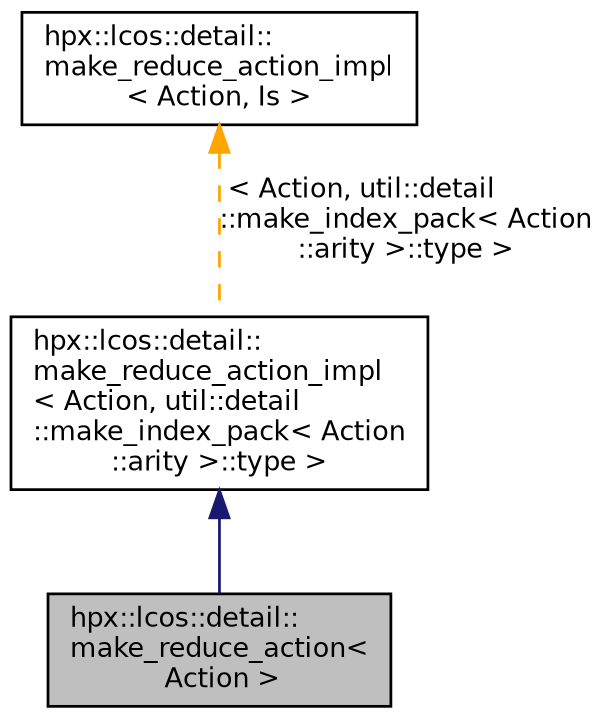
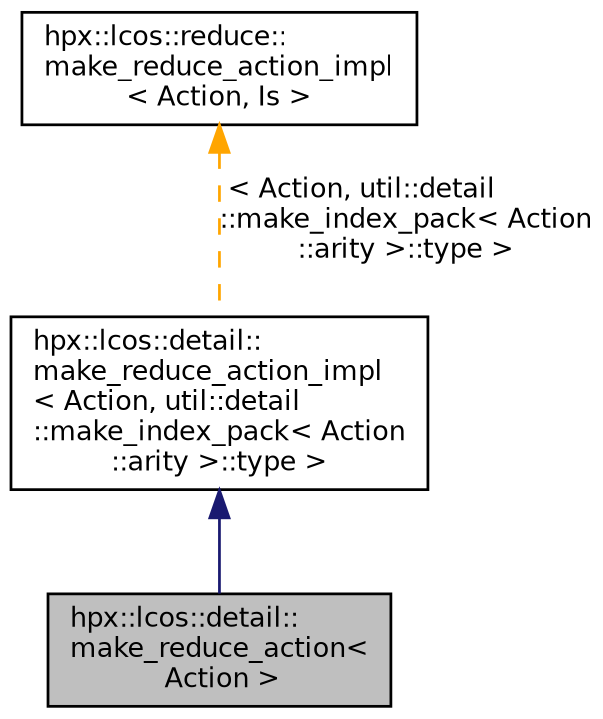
(219, 69) -> (219, 69)
